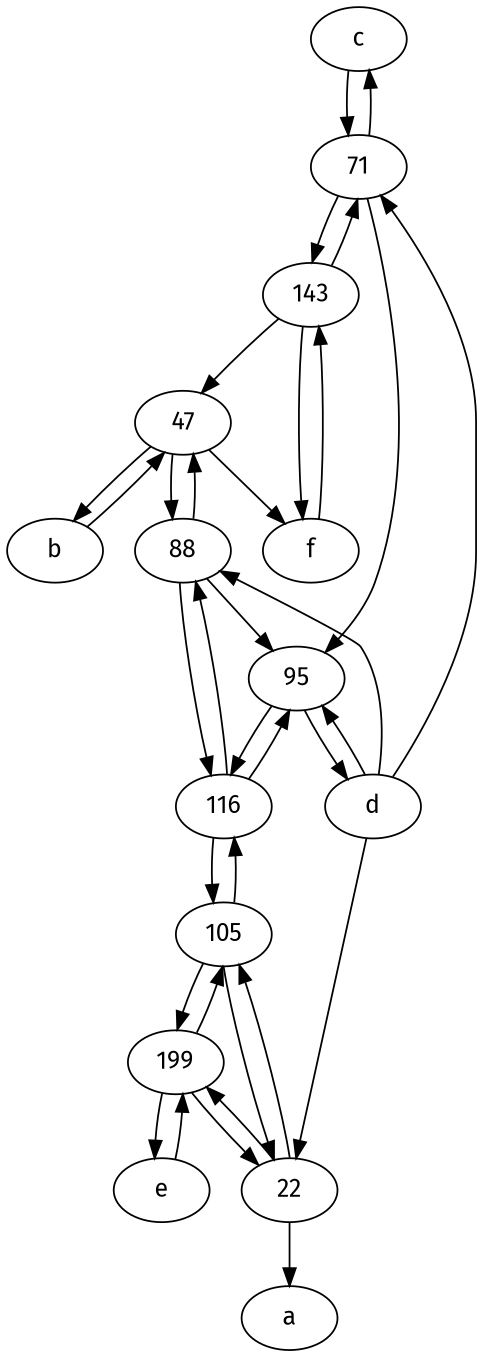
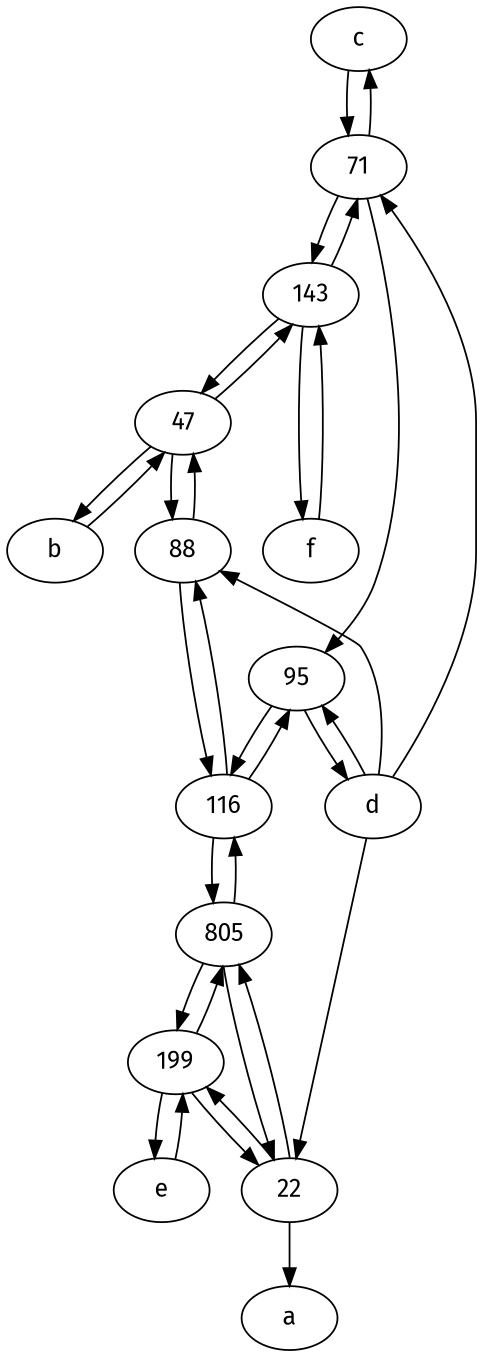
(240, 480) -> (248, 369)
(234, 608) -> none
(224, 934) -> (224, 934)
